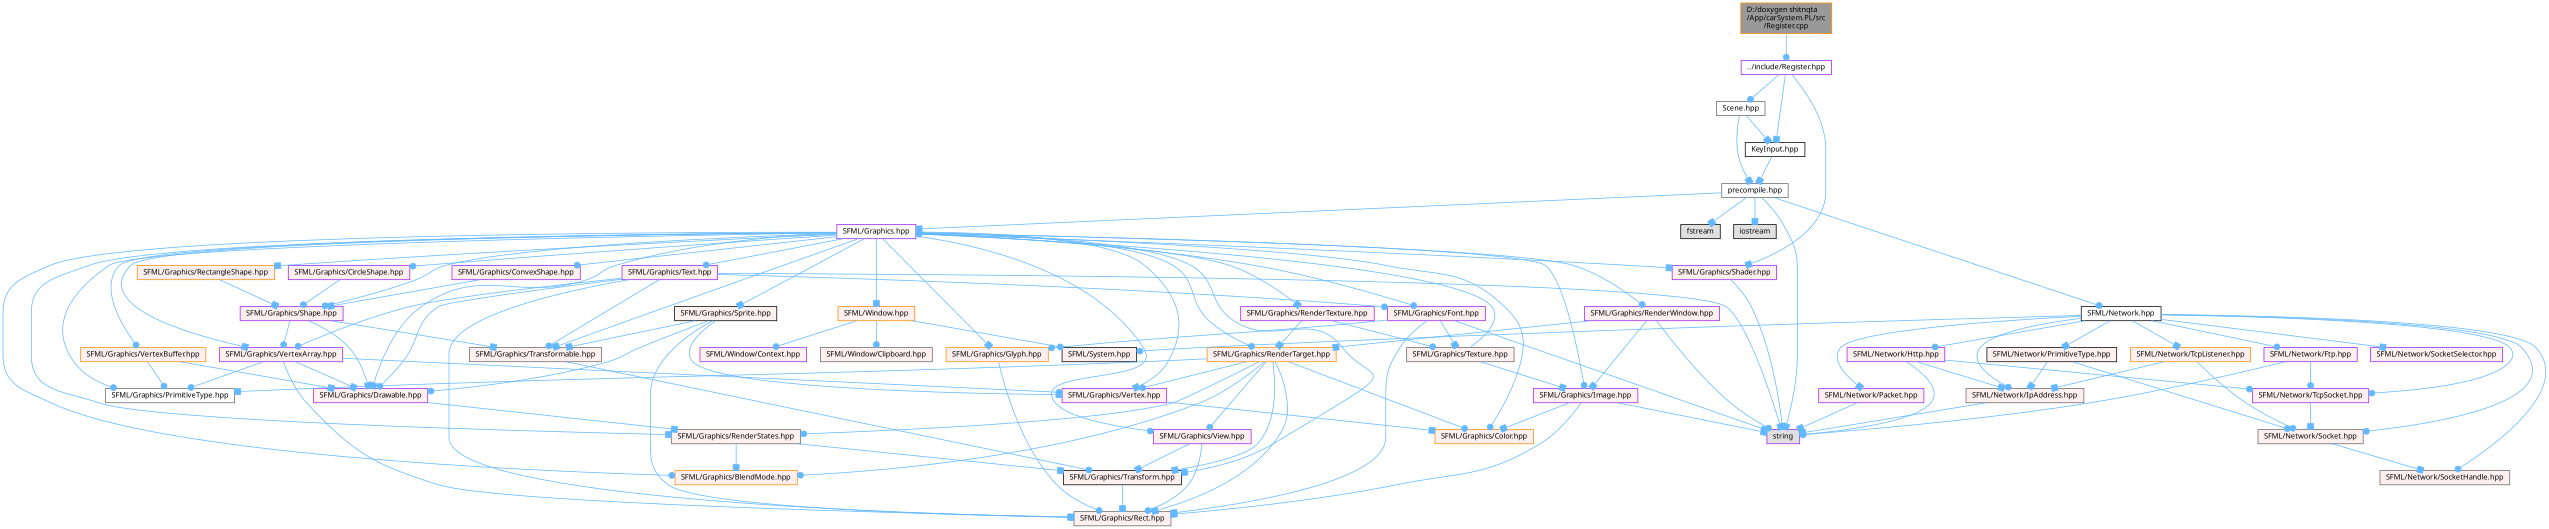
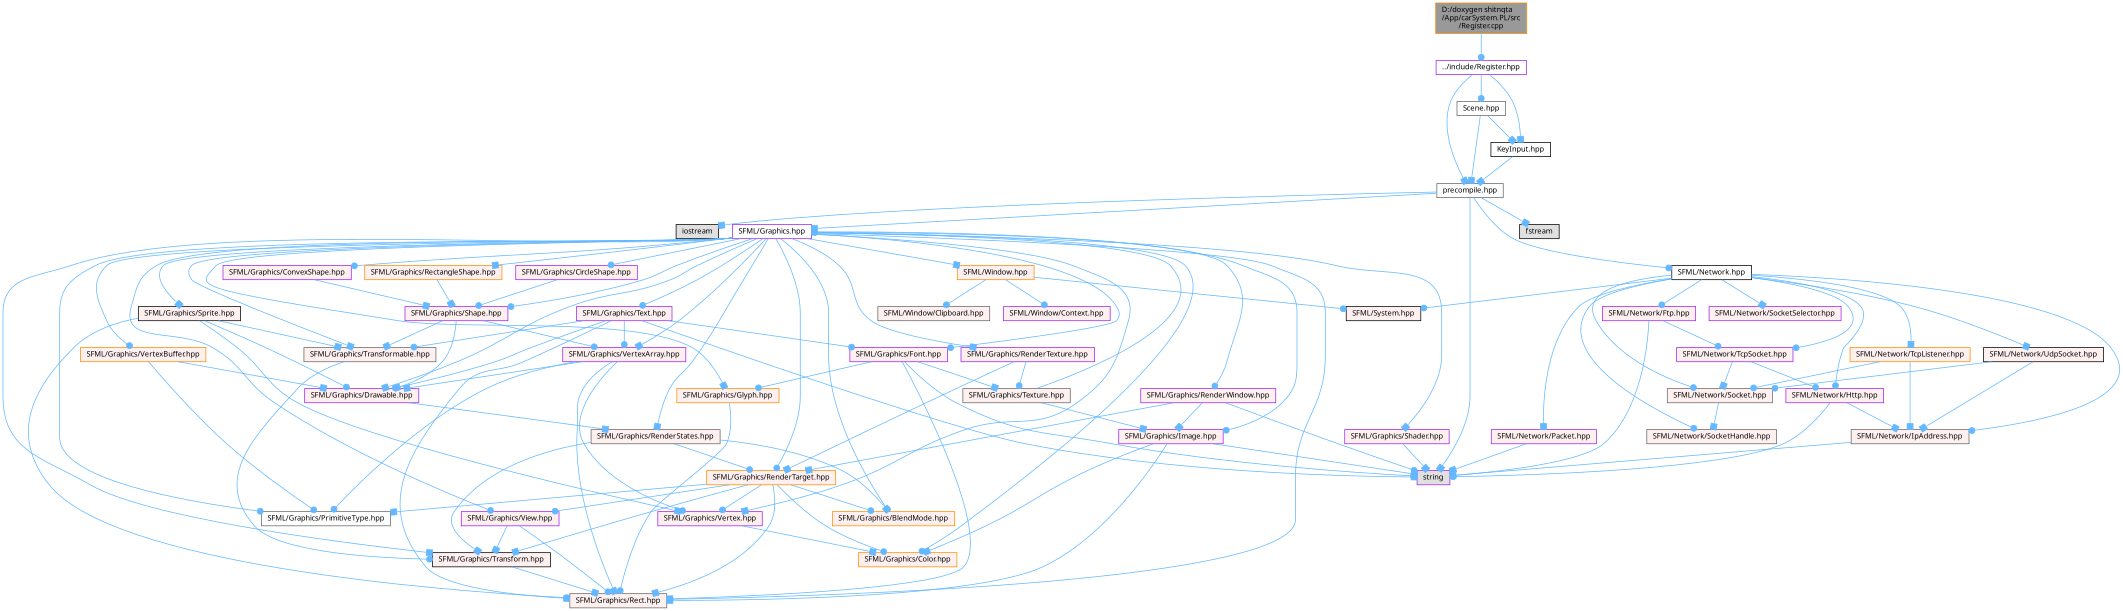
(1826, 183) -> (1447, 123)
(2052, 355) -> (2044, 355)
(2088, 374) -> (1782, 374)
(1038, 421) -> (709, 456)
none -> (1297, 462)
